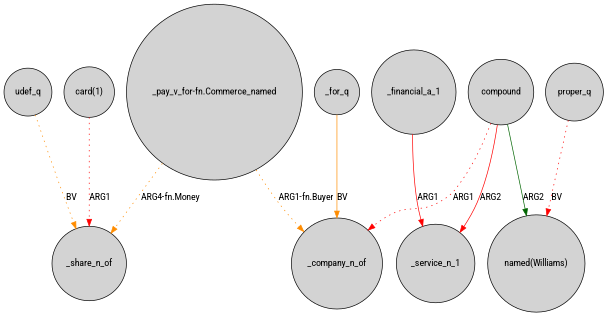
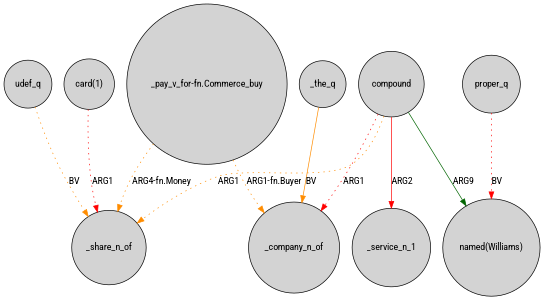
(214, 92) -> (207, 84)
(337, 92) -> (323, 84)
(414, 92) -> none
none -> (271, 173)
(533, 197) -> (463, 182)
